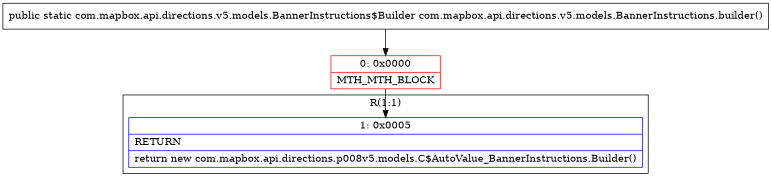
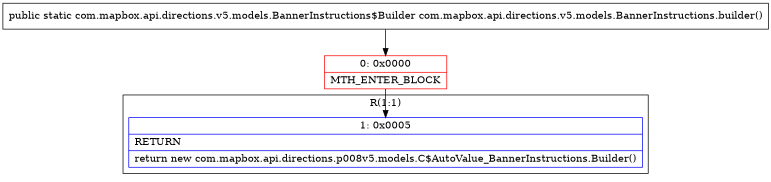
(386, 80) -> (386, 80)
